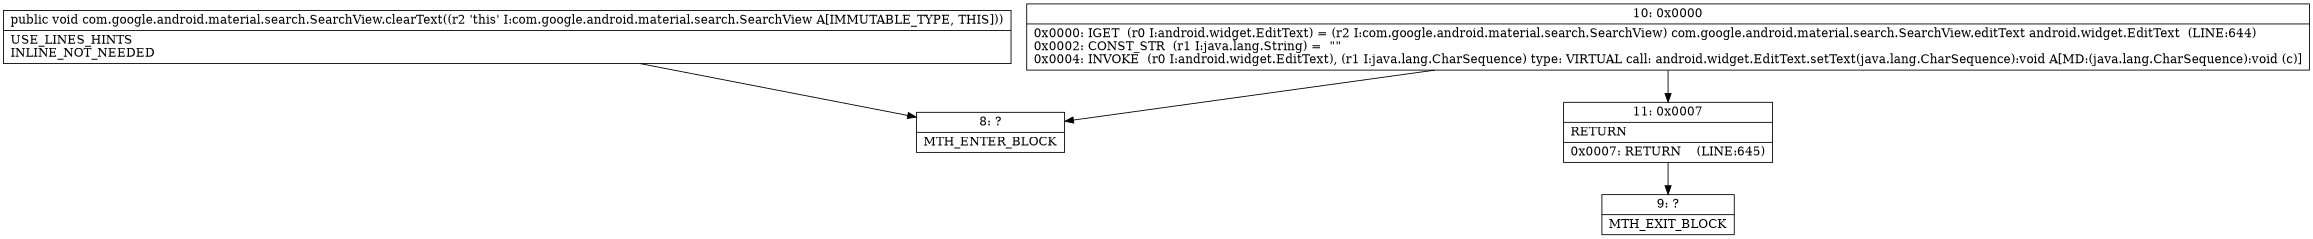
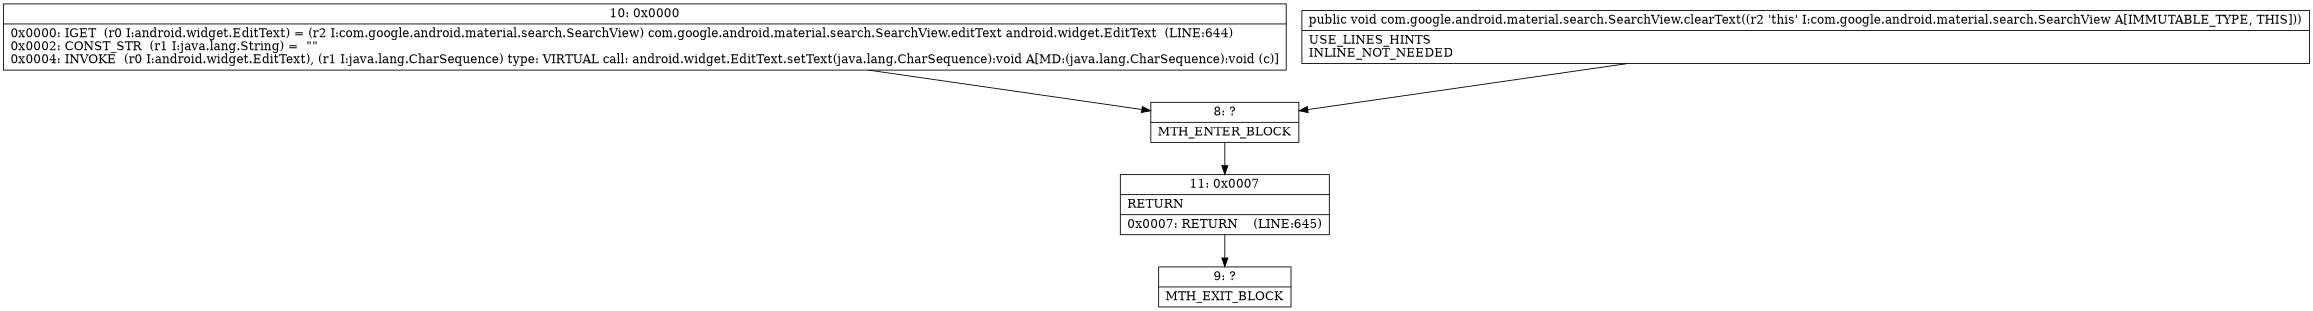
(1668, 82) -> (1225, 154)
